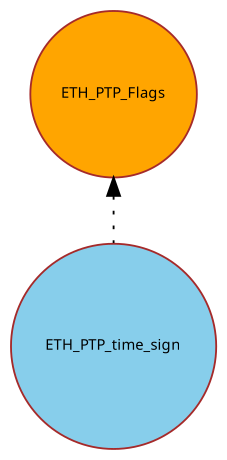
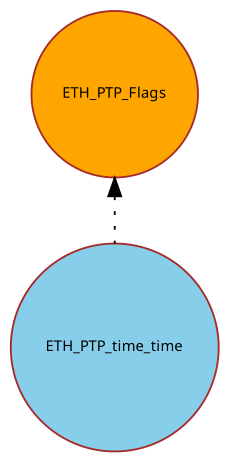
(114, 346) -> (115, 348)
